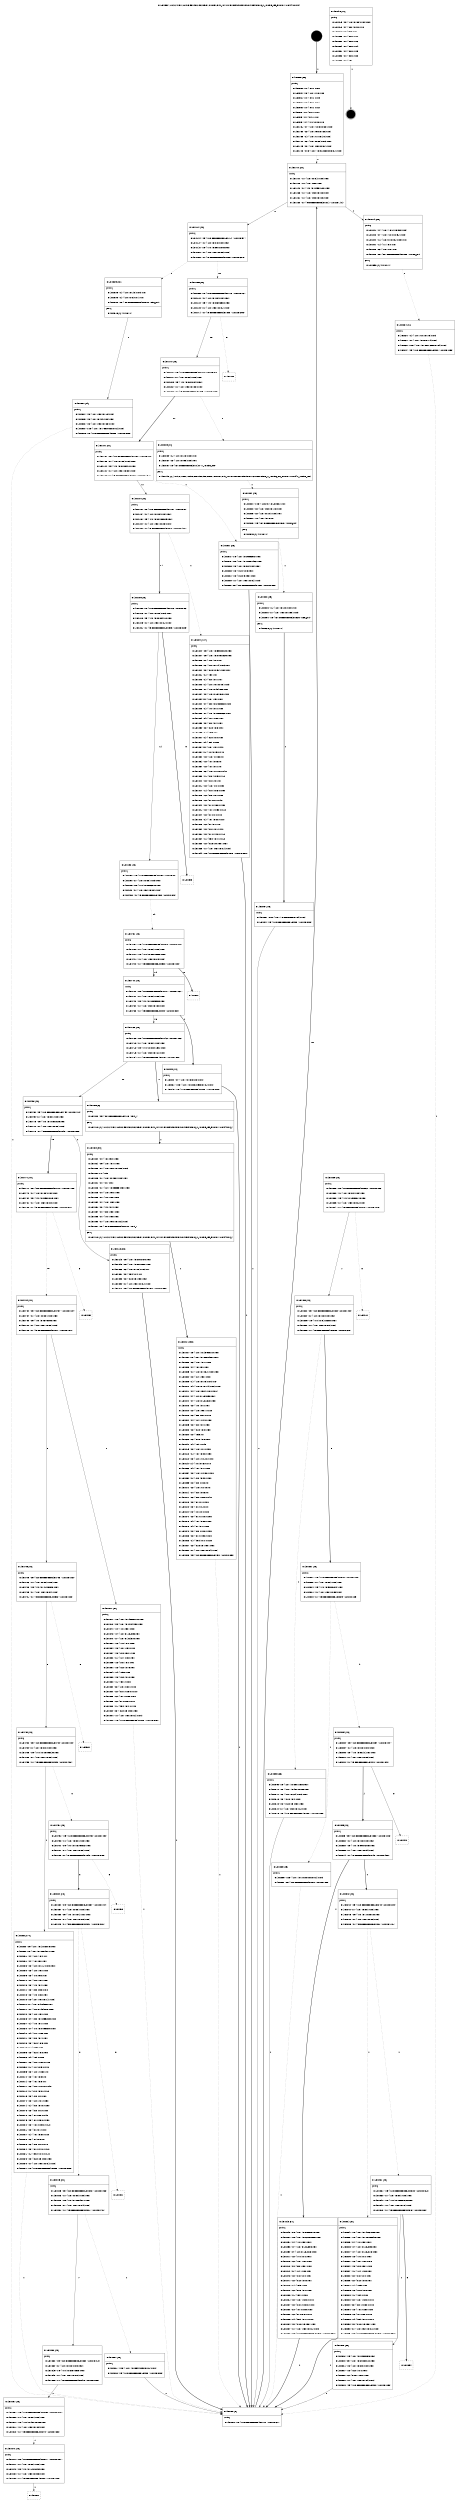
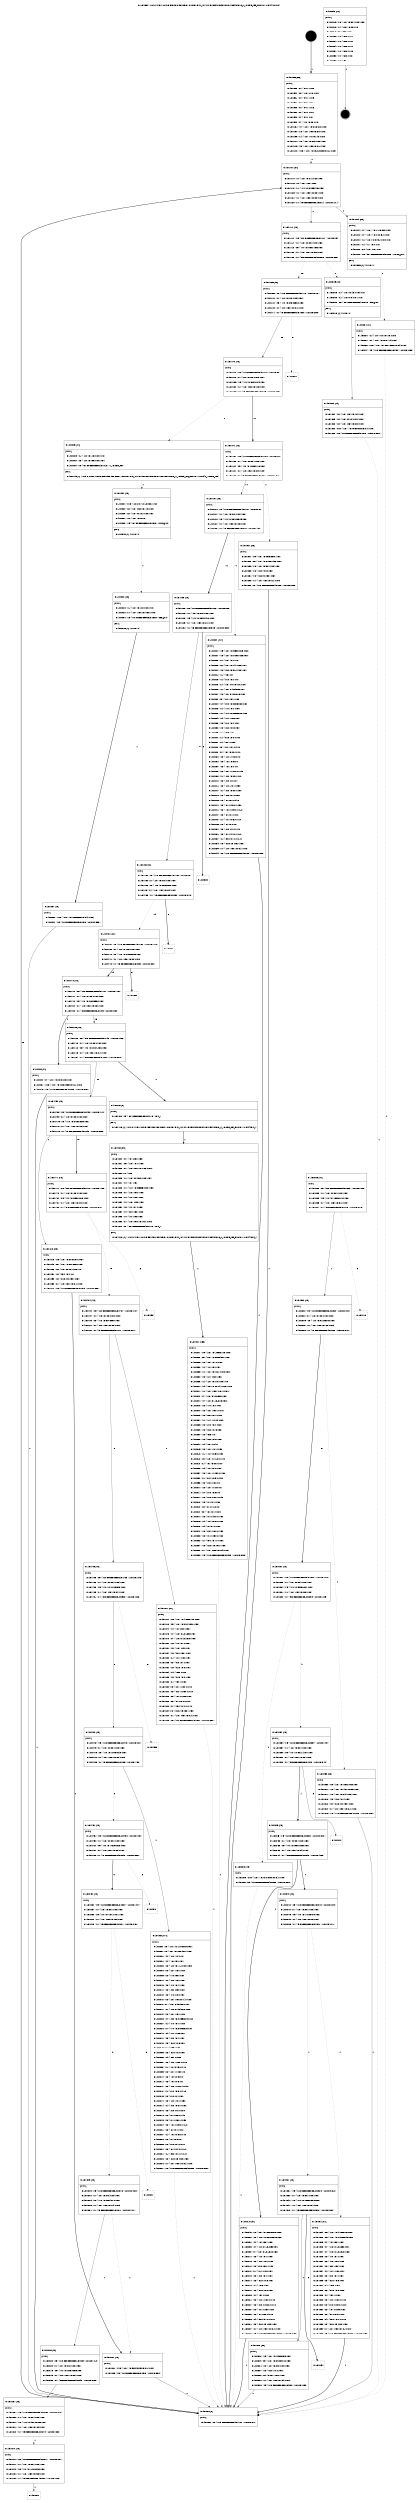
none -> (169, 949)
(175, 1862) -> (74, 1827)
